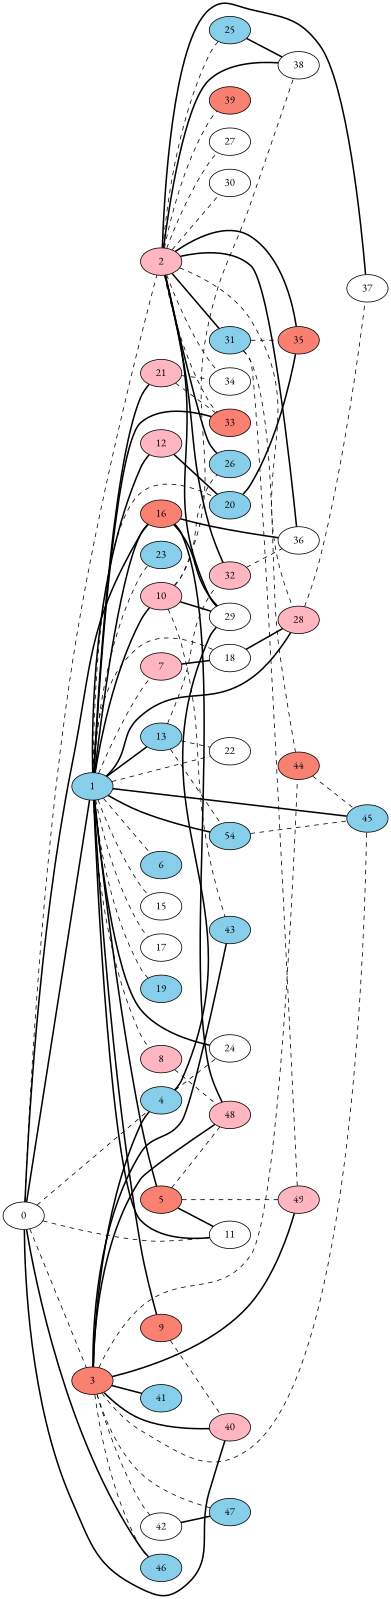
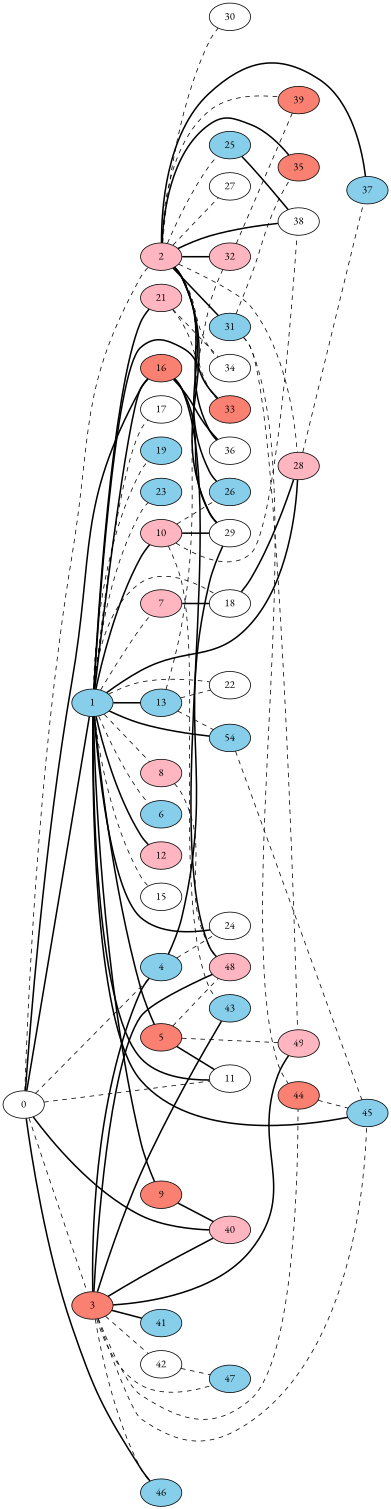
(367, 288) -> (367, 190)
(230, 505) -> none
(260, 560) -> (266, 175)
(196, 1378) -> (196, 1212)
(196, 1519) -> (196, 1372)
